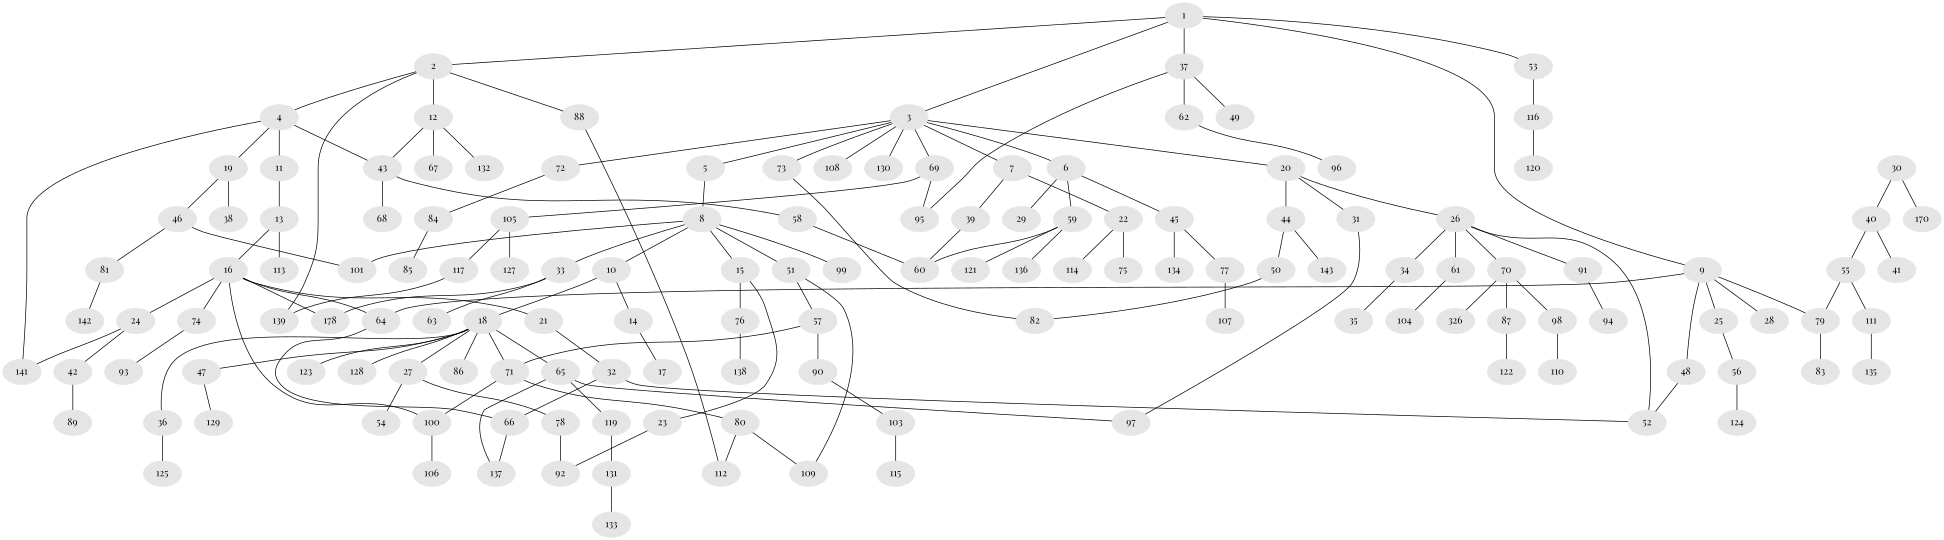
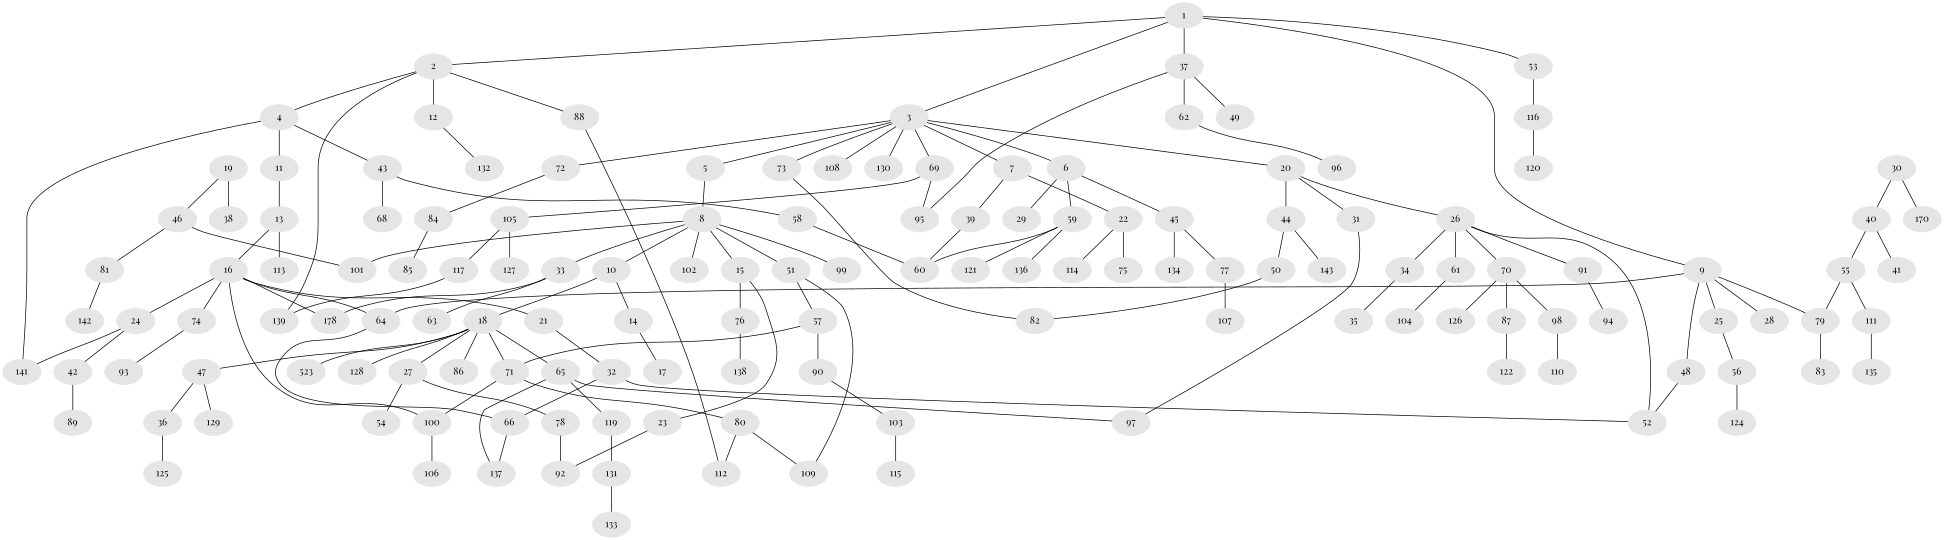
(254, 143) -> none
(408, 143) -> none
(433, 168) -> none
none -> (689, 270)
(1456, 321) -> (1456, 321)
(293, 337) -> (182, 397)
(306, 372) -> (306, 372)
